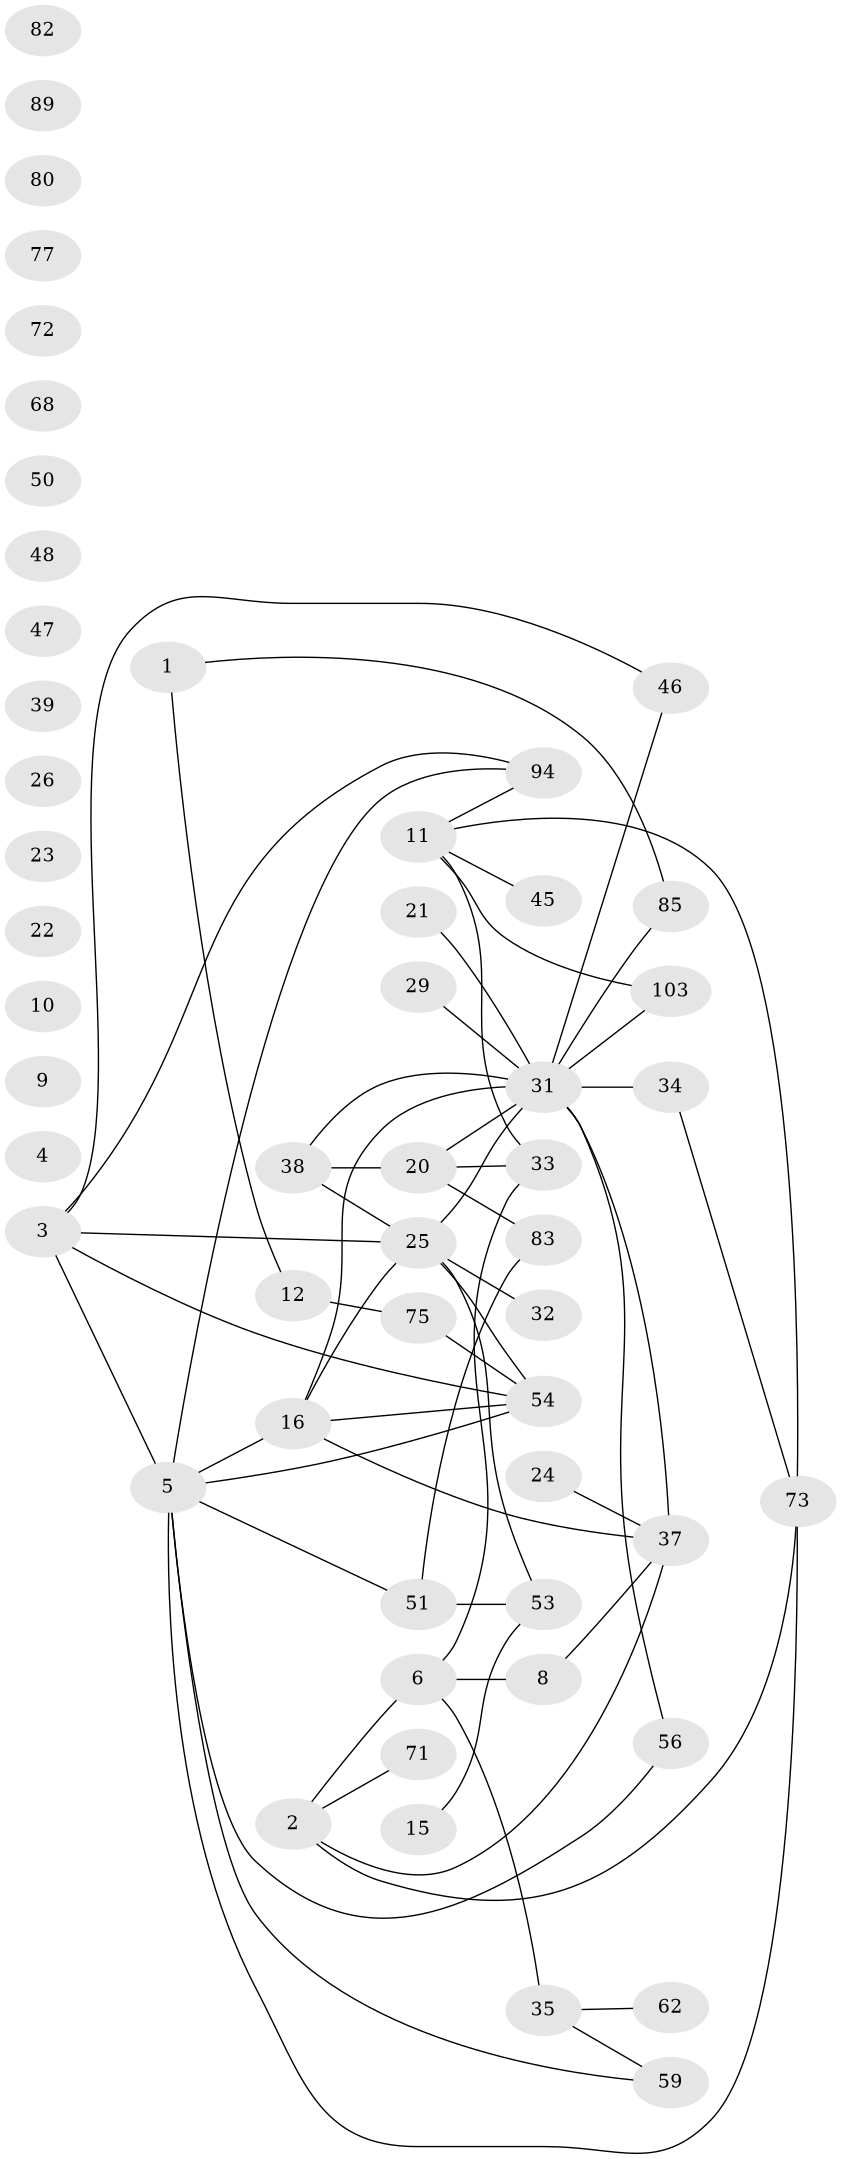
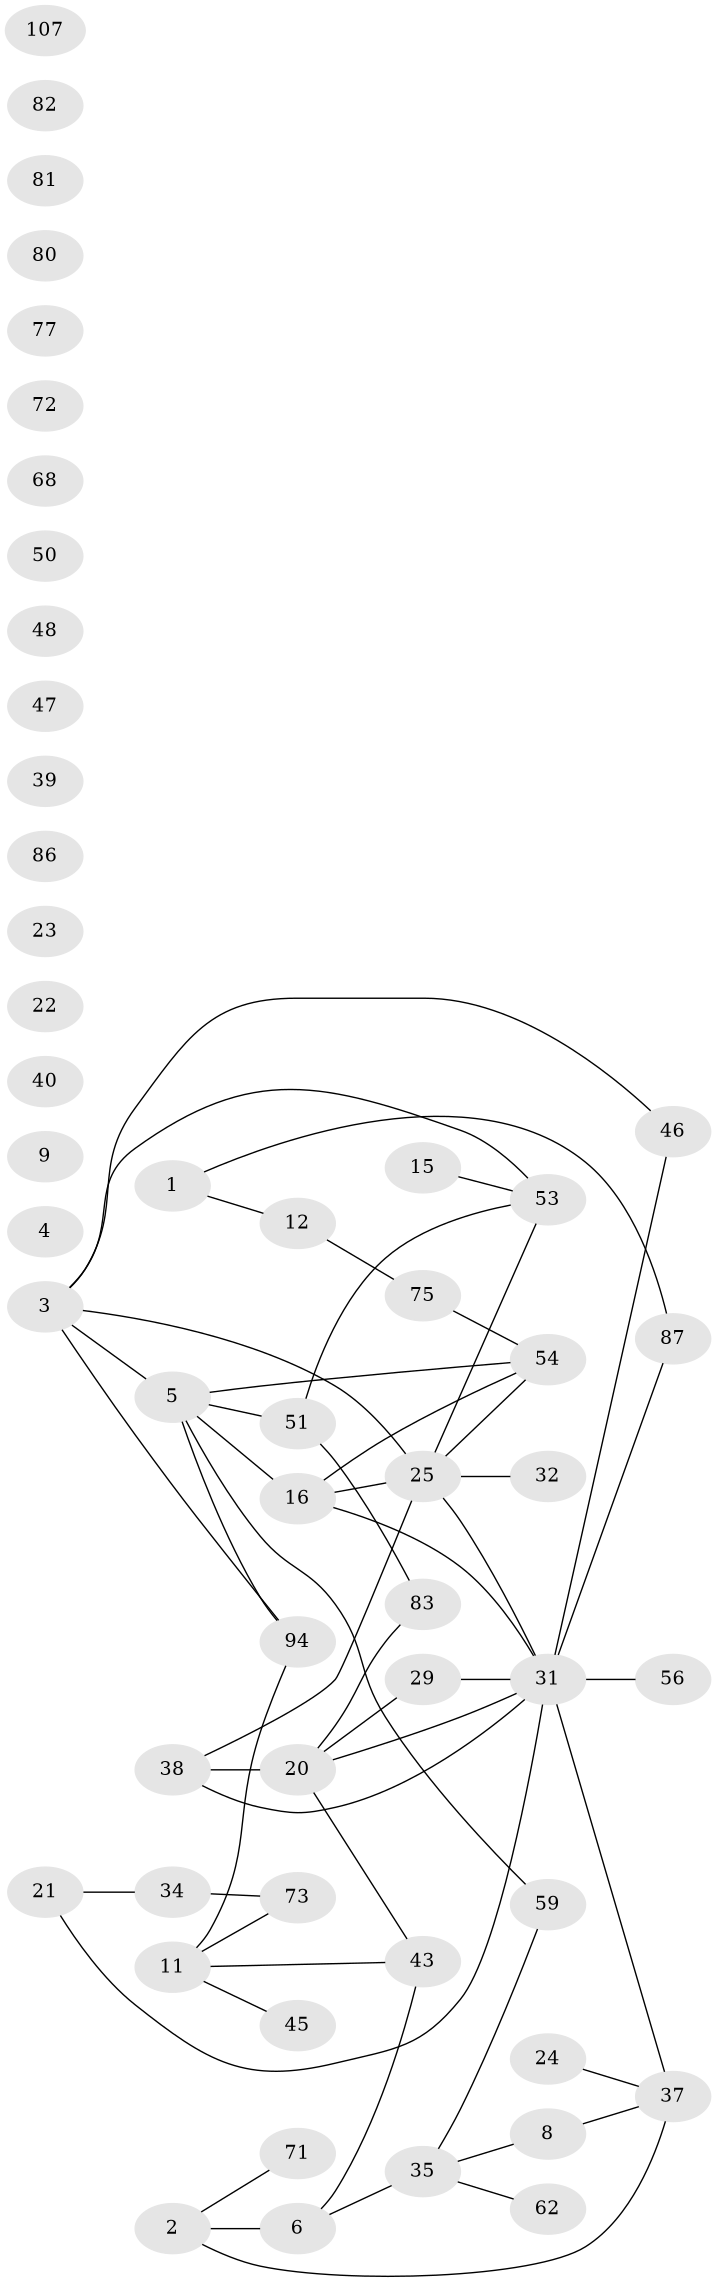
none -> (45, 31)
(43, 106) -> (45, 181)
(43, 781) -> (45, 856)
(671, 906) -> (673, 1339)
(671, 991) -> none
(43, 1007) -> (45, 1082)
(607, 1087) -> (109, 1892)
(544, 1165) -> (423, 1962)
(282, 1342) -> (256, 1092)
(474, 1504) -> none
(480, 1679) -> (486, 2153)
none -> (360, 1725)
(649, 1841) -> none
(295, 1892) -> none
(507, 2147) -> none
